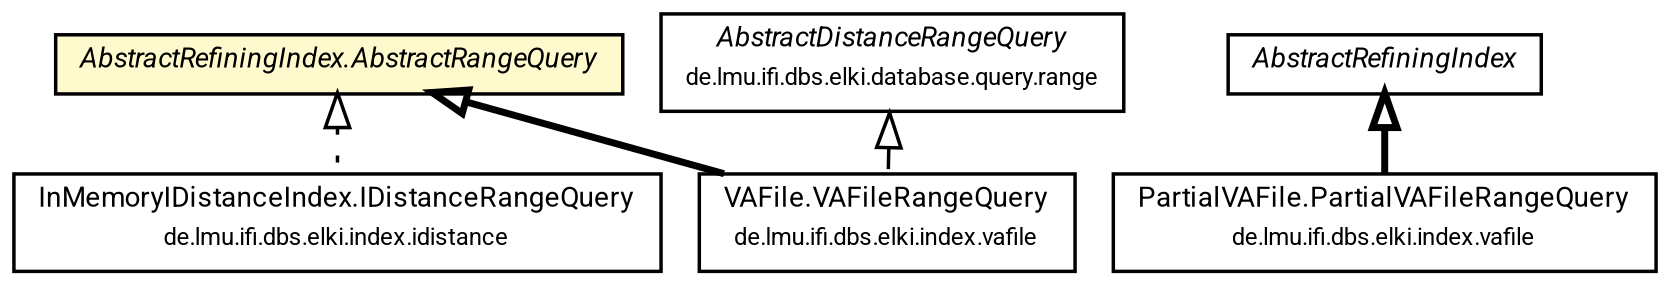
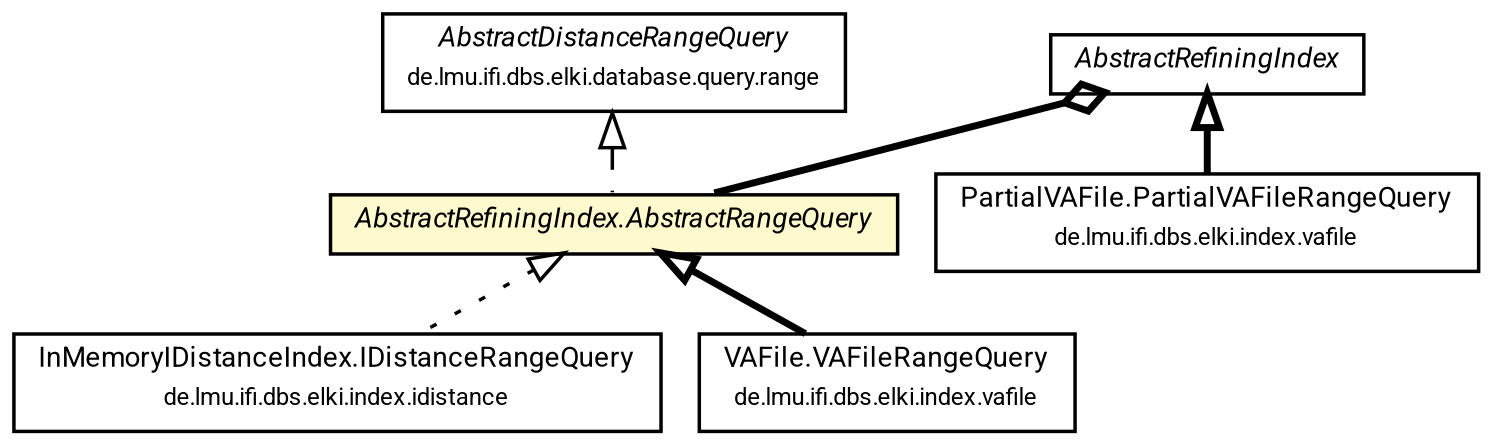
none -> (889, 148)
(889, 161) -> (612, 171)
